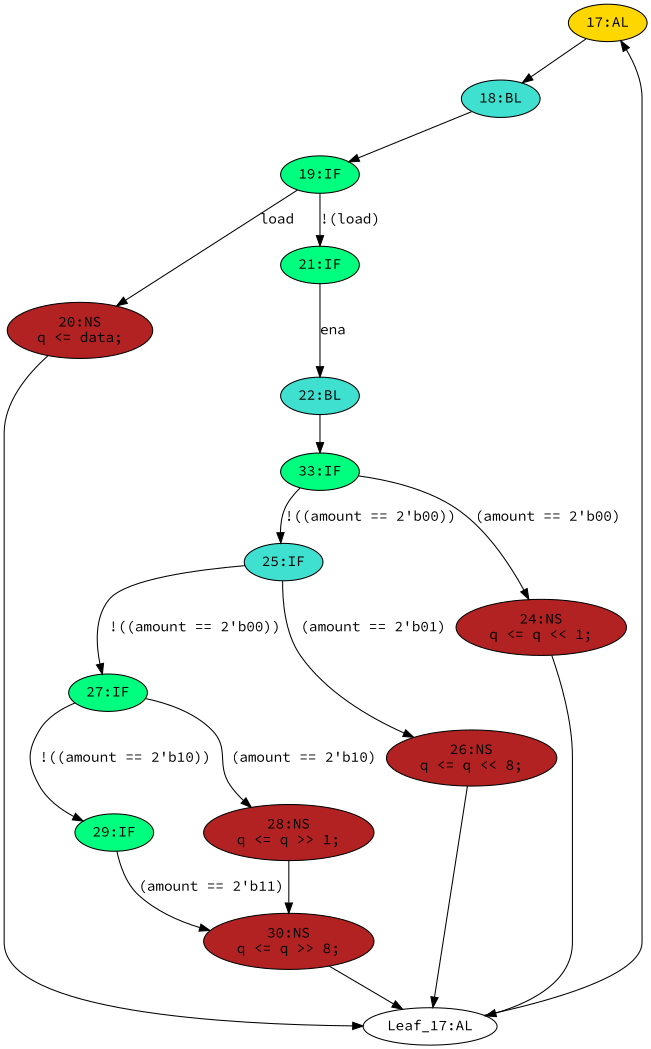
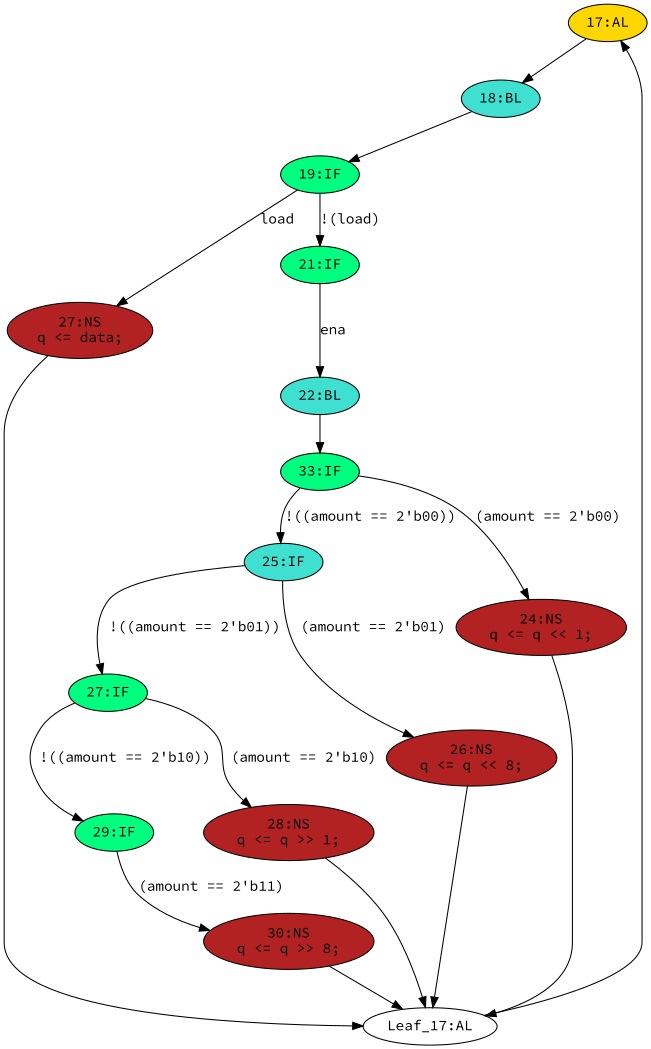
(80, 330) -> (80, 330)
(195, 627) -> (195, 627)
(289, 882) -> (387, 918)
